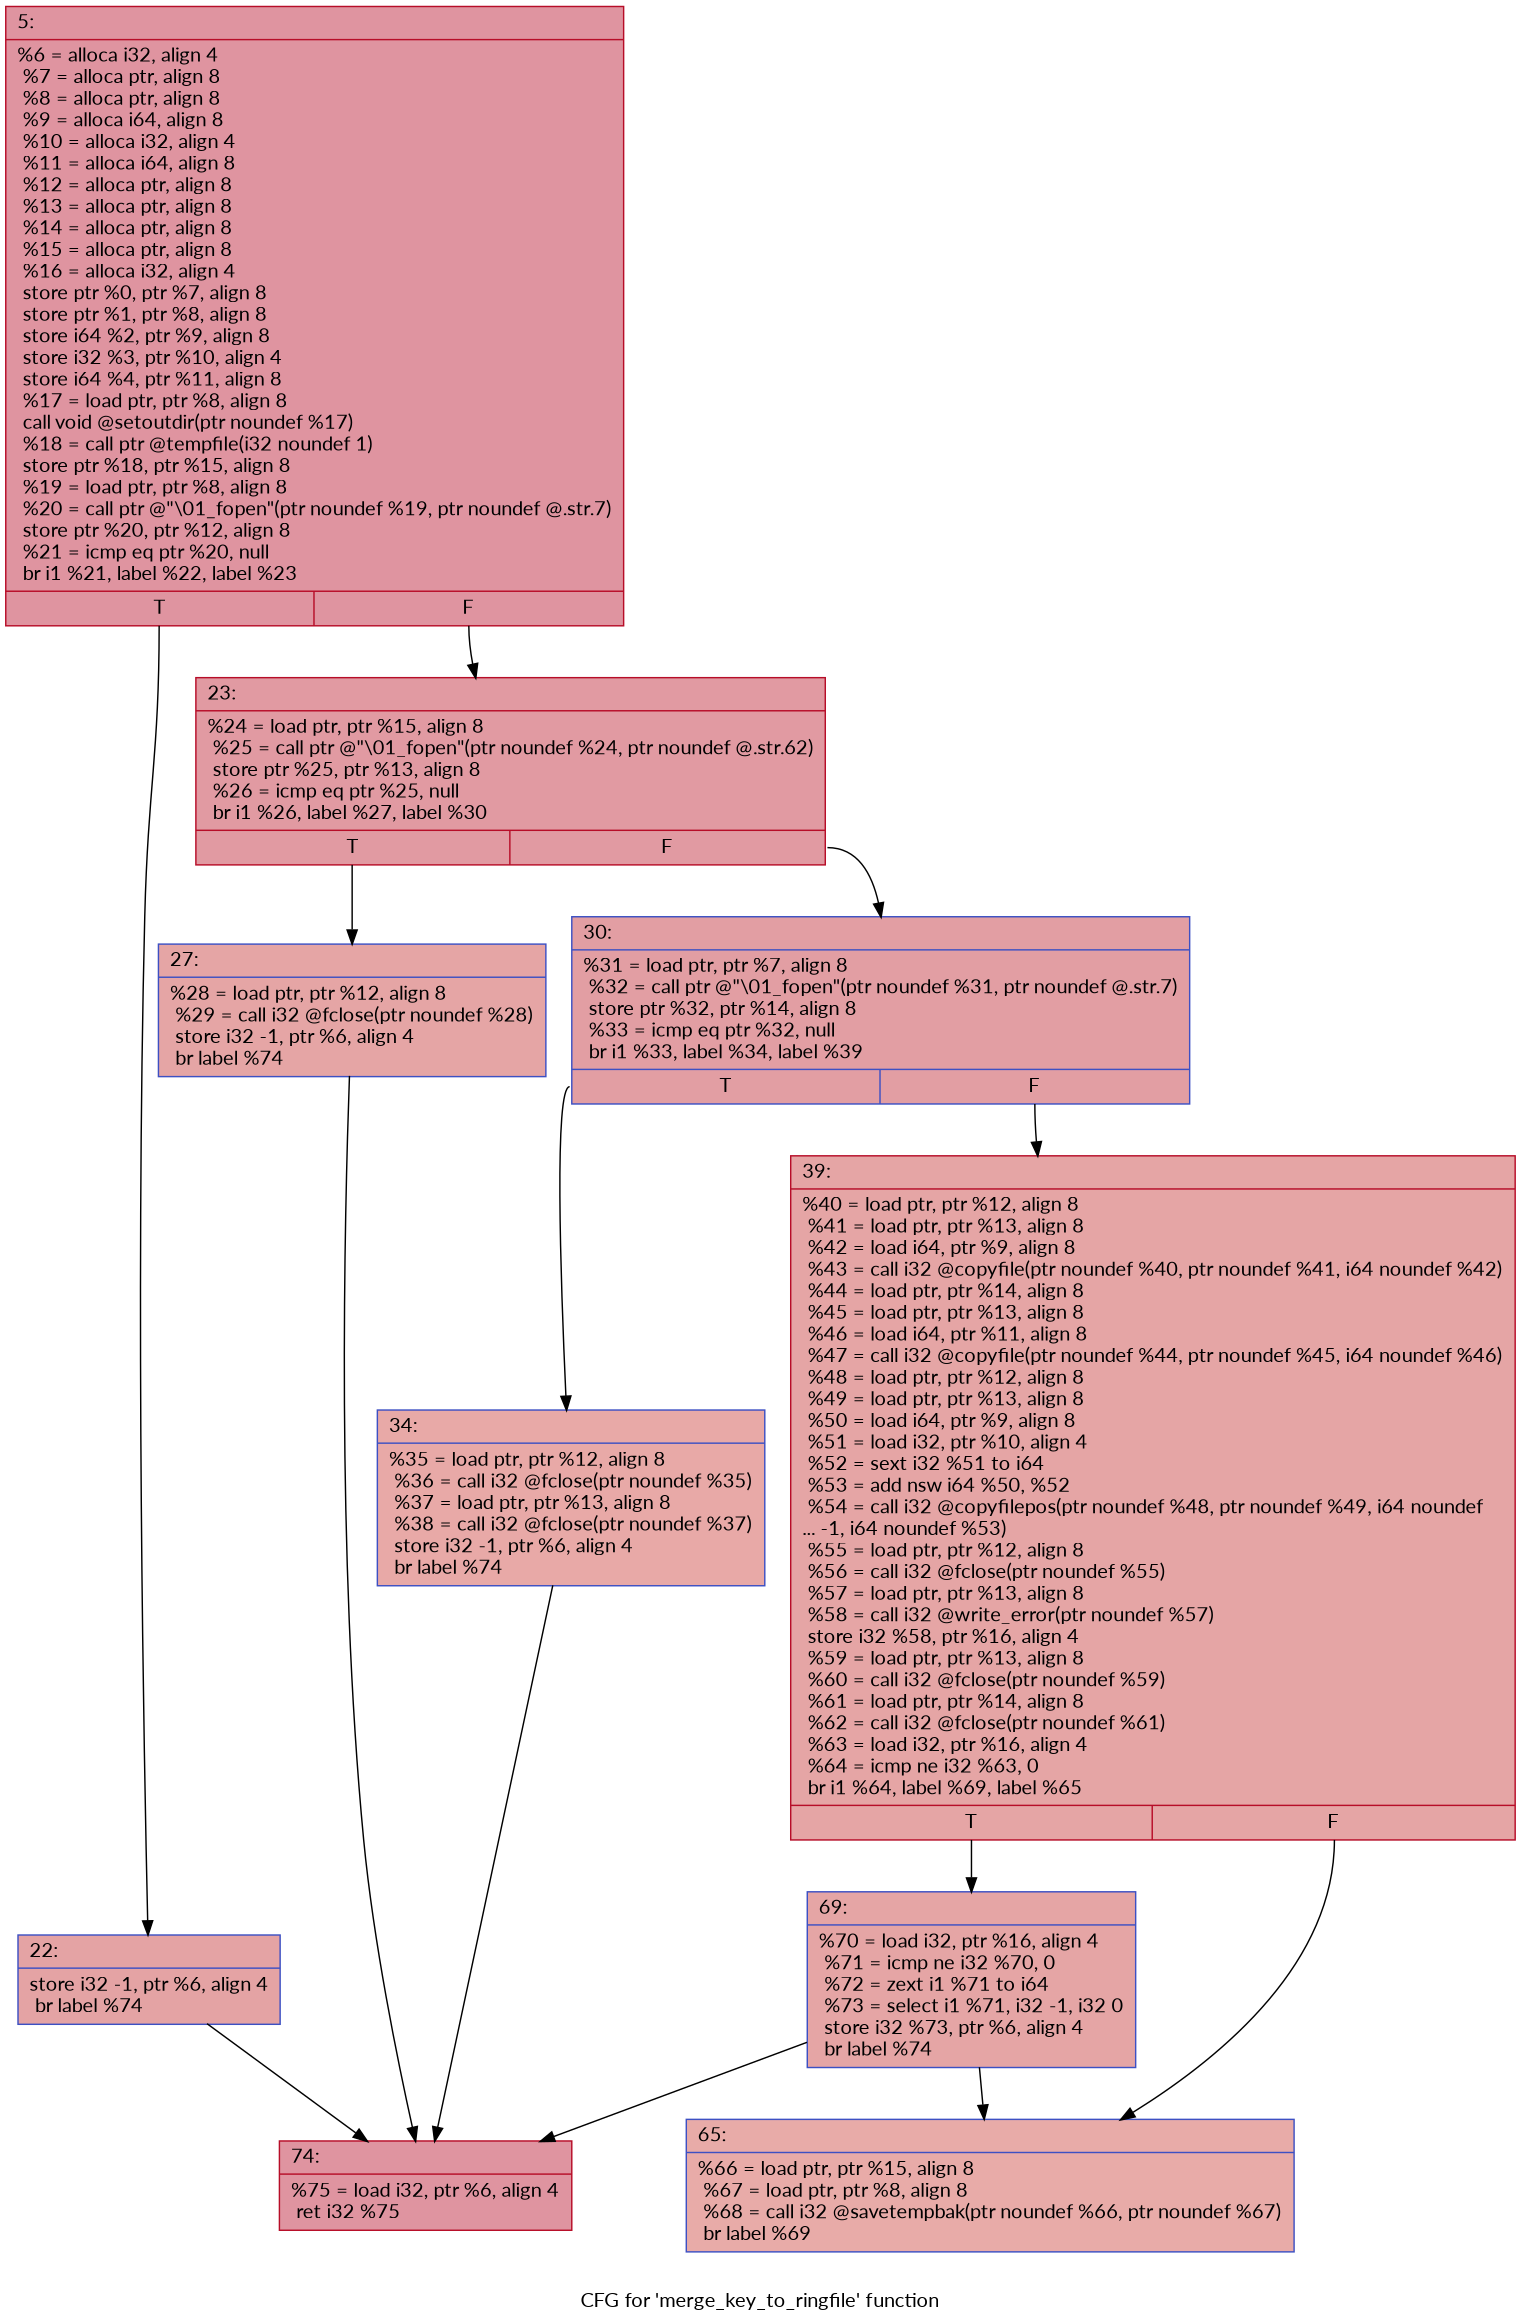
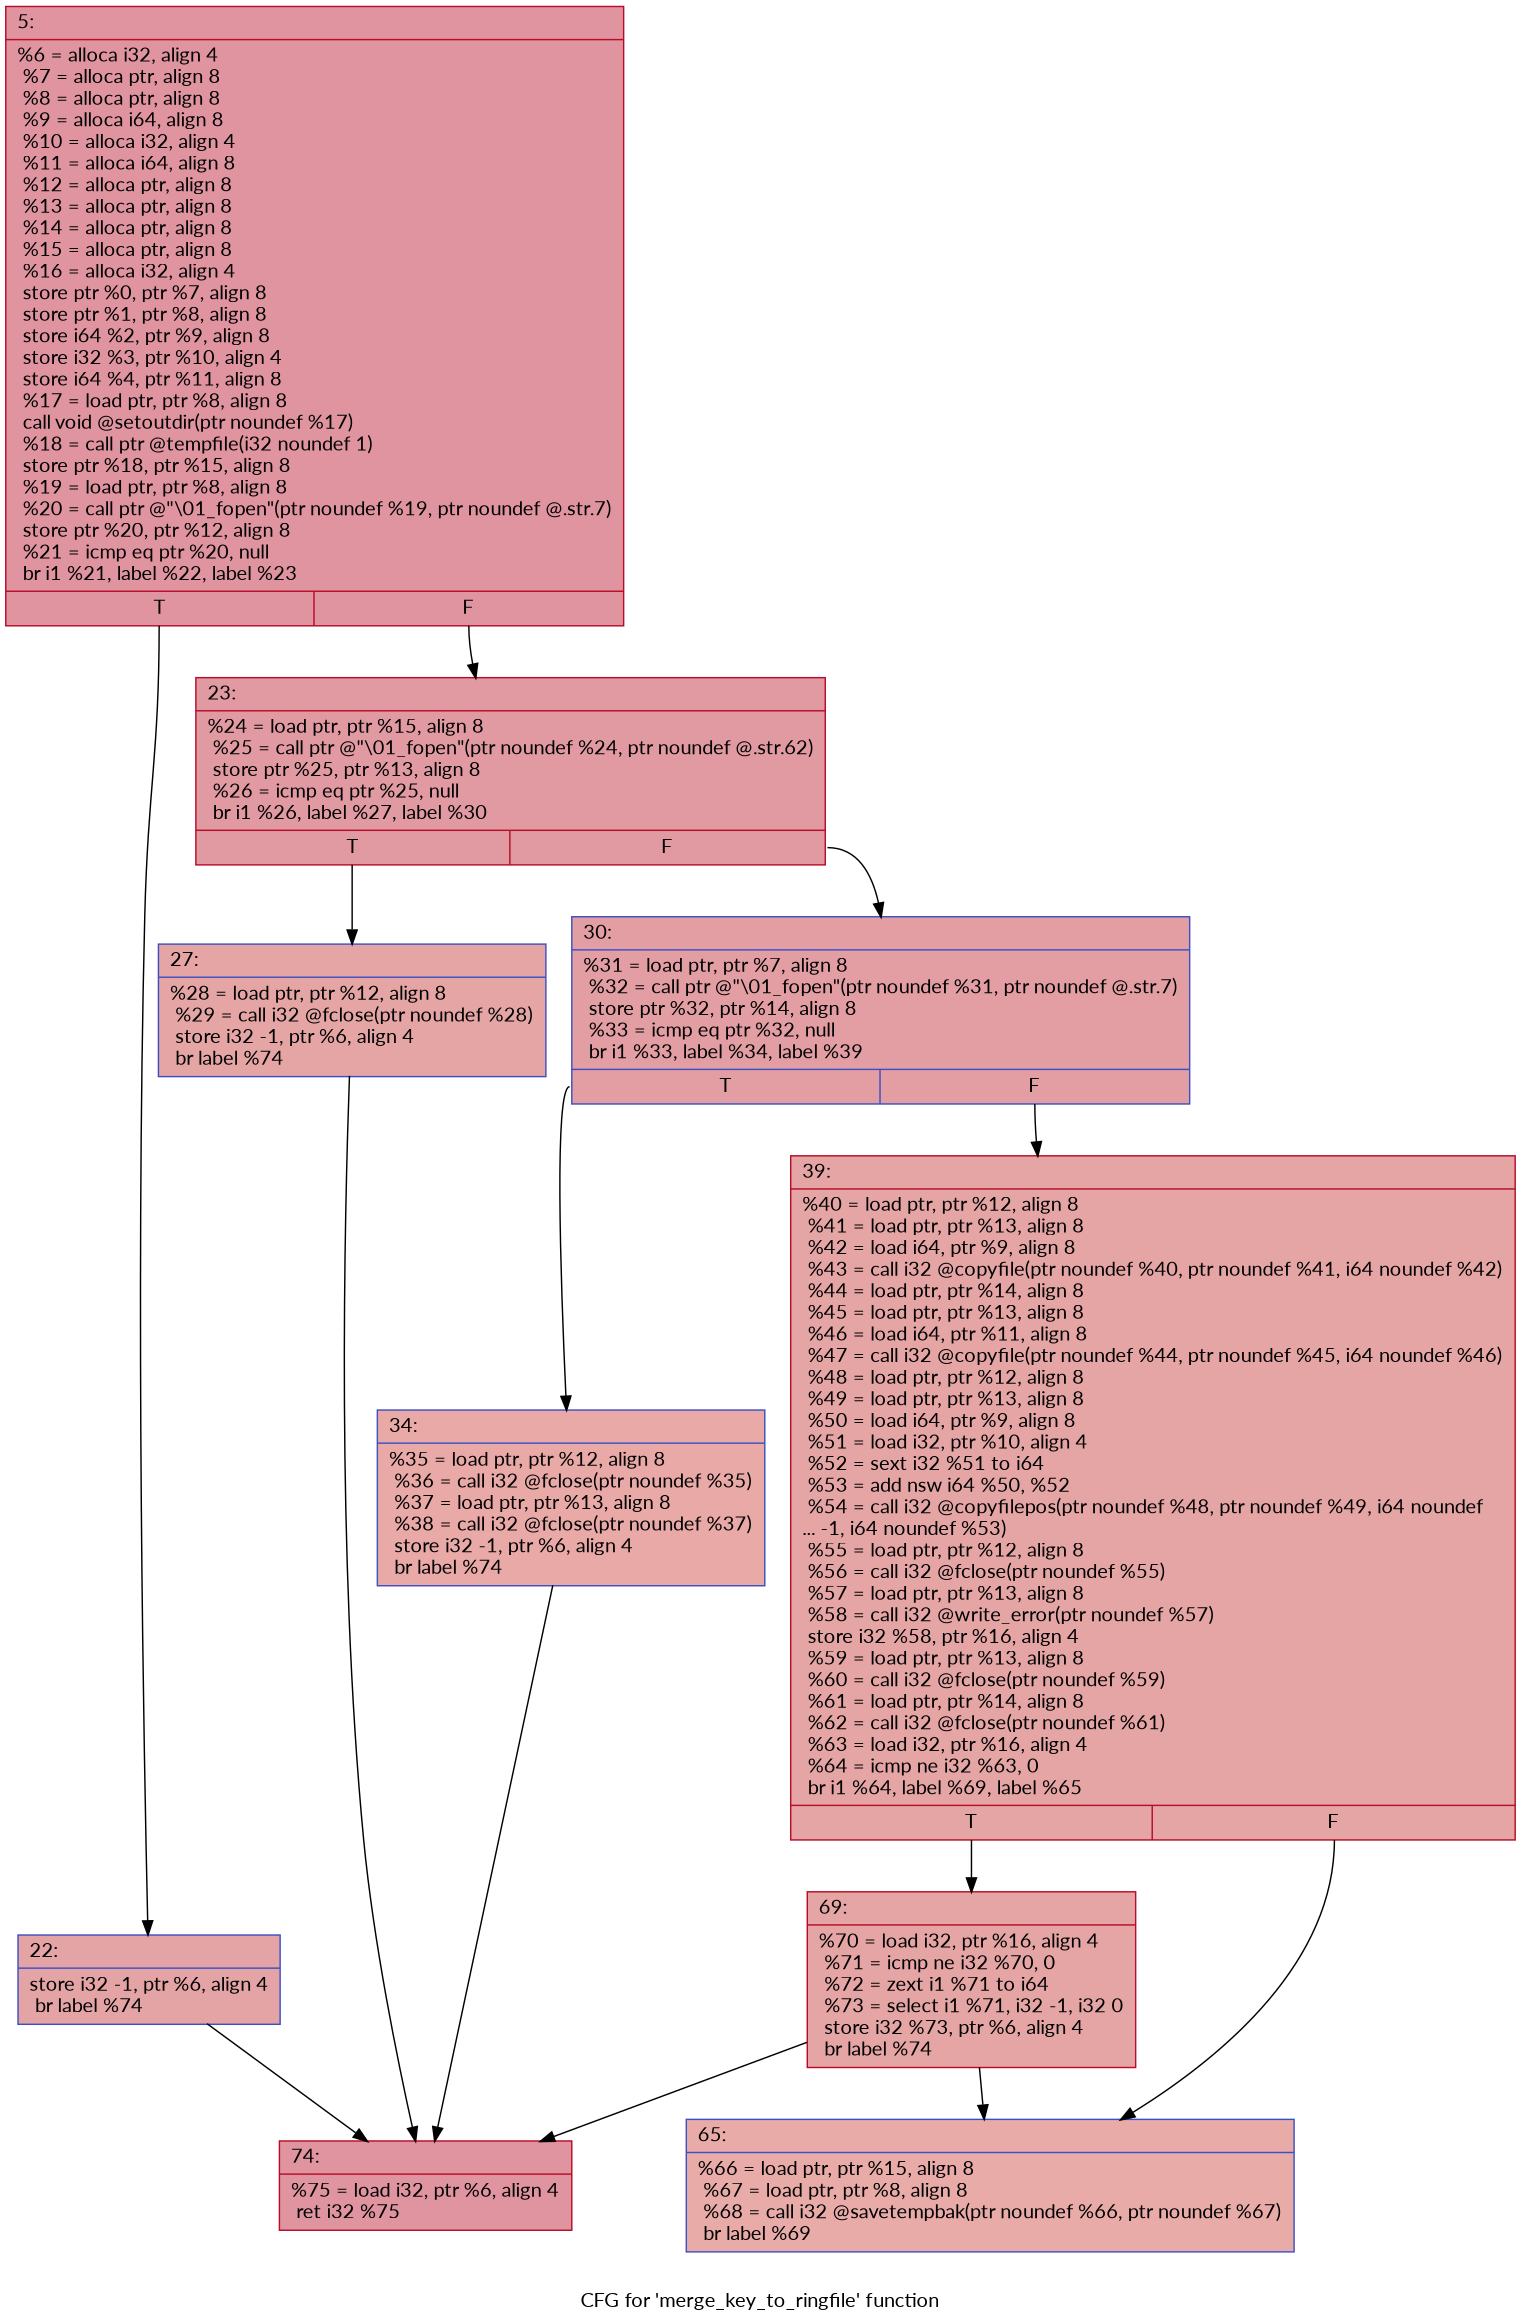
(971, 1980) -> (971, 1980)
